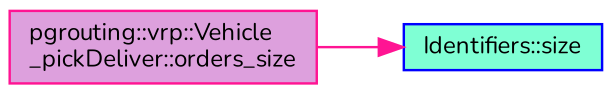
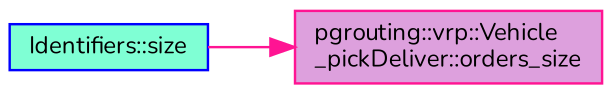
(348, 47) -> (239, 47)
